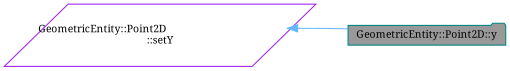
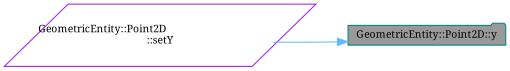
(323, 28) -> (305, 42)
